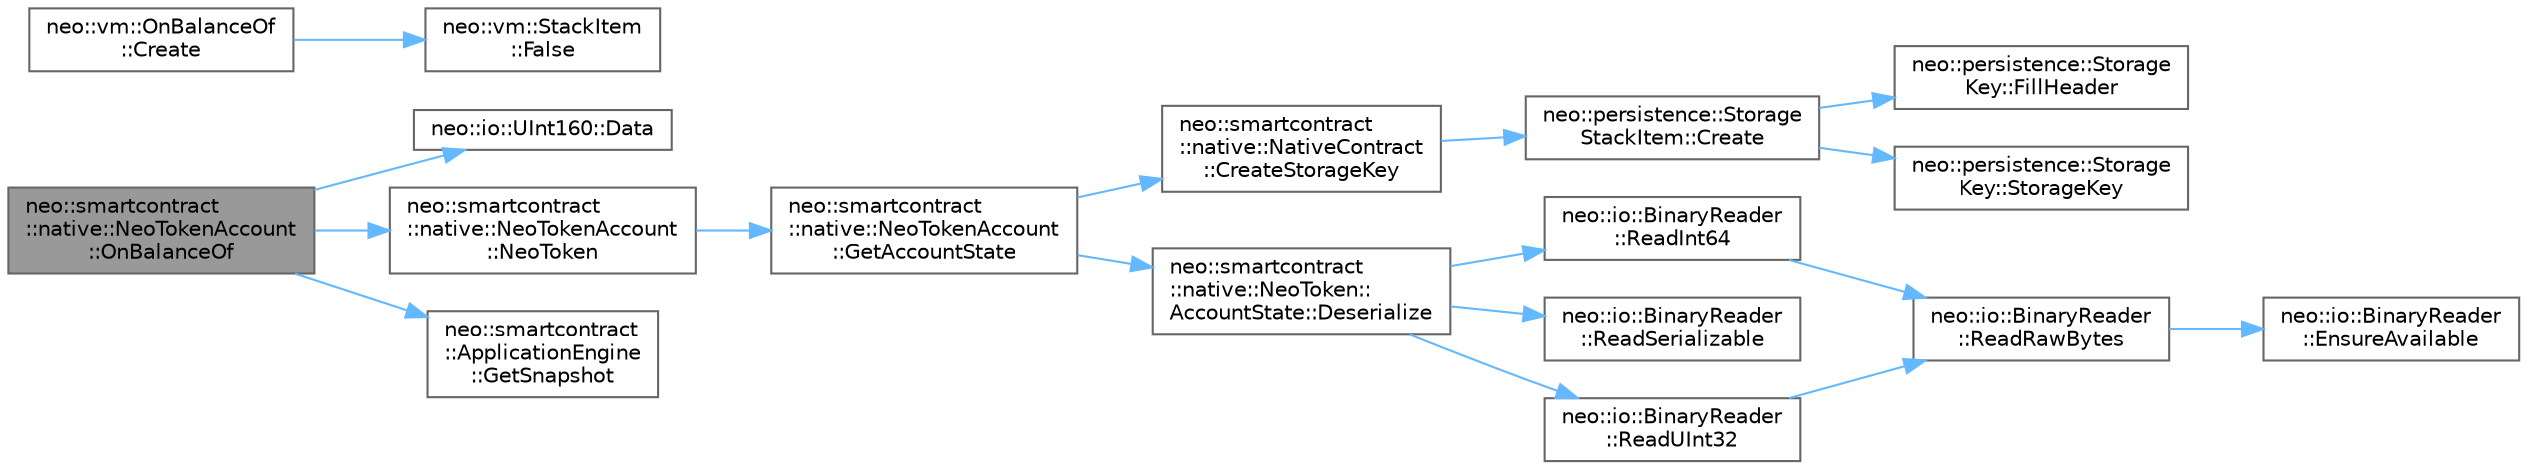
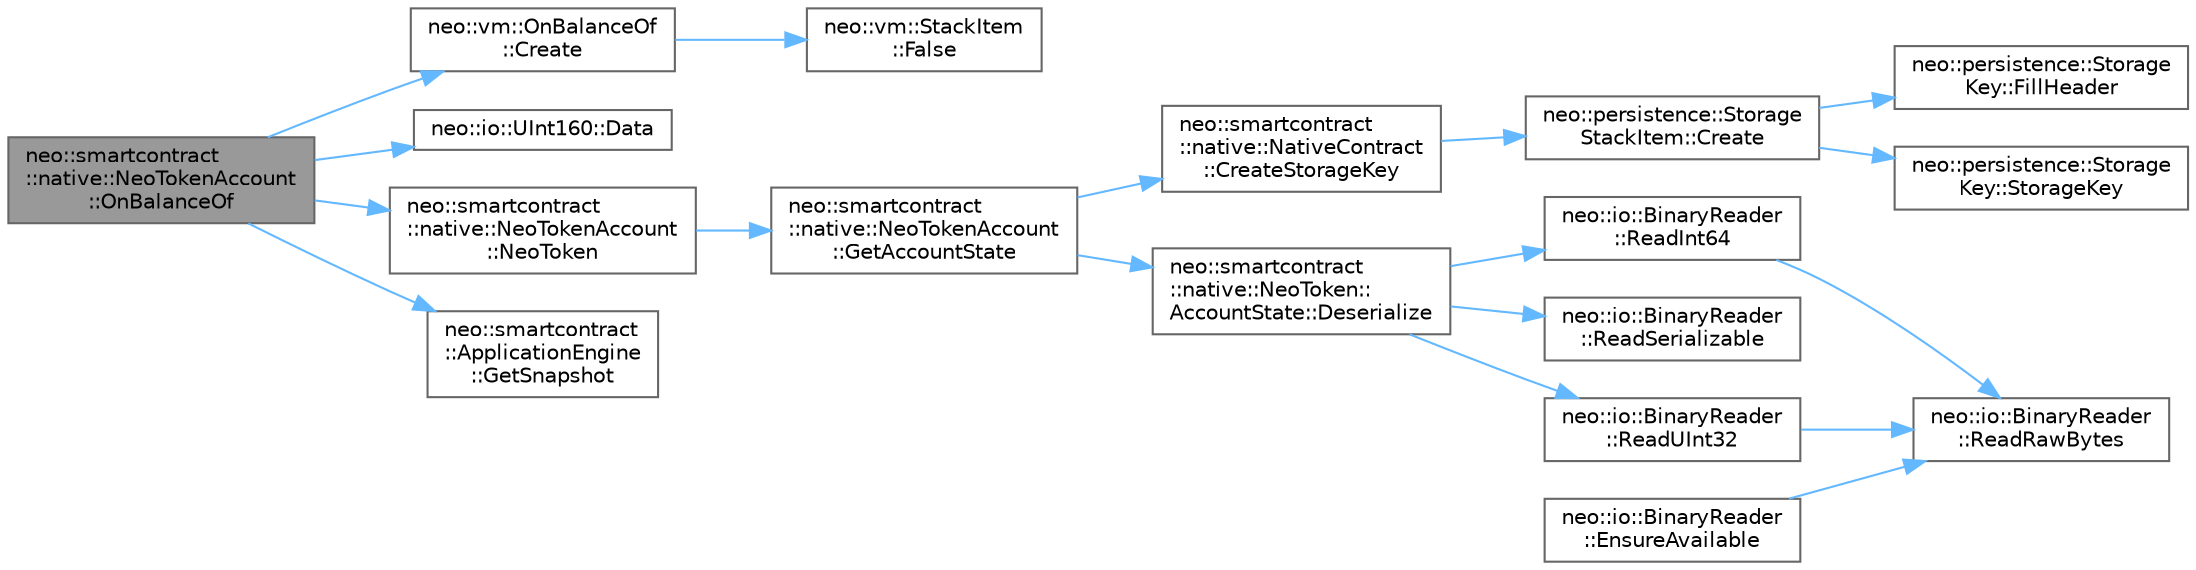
none -> (345, 107)
(2206, 329) -> (1847, 483)
